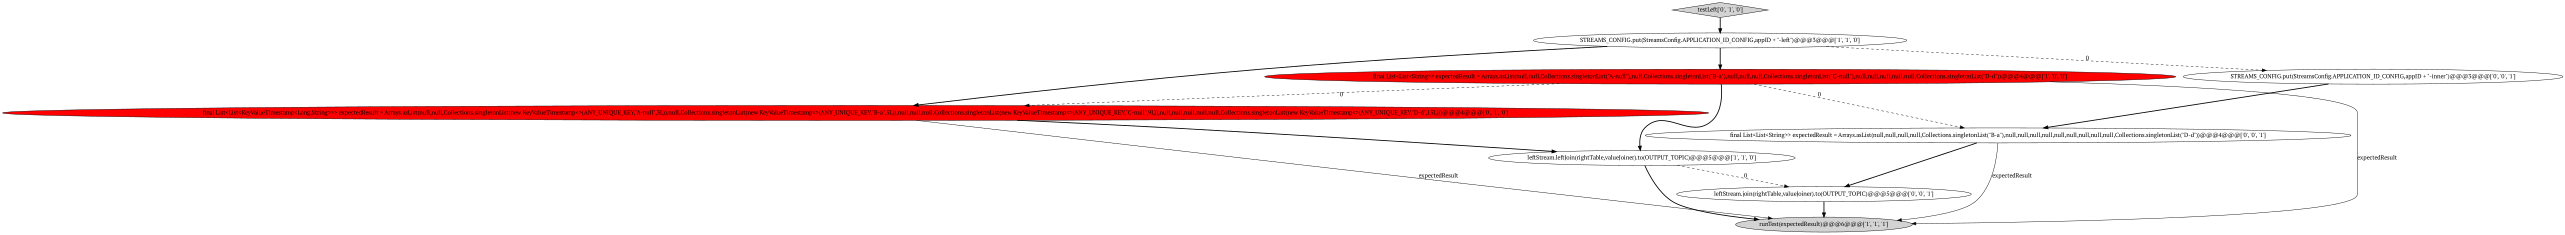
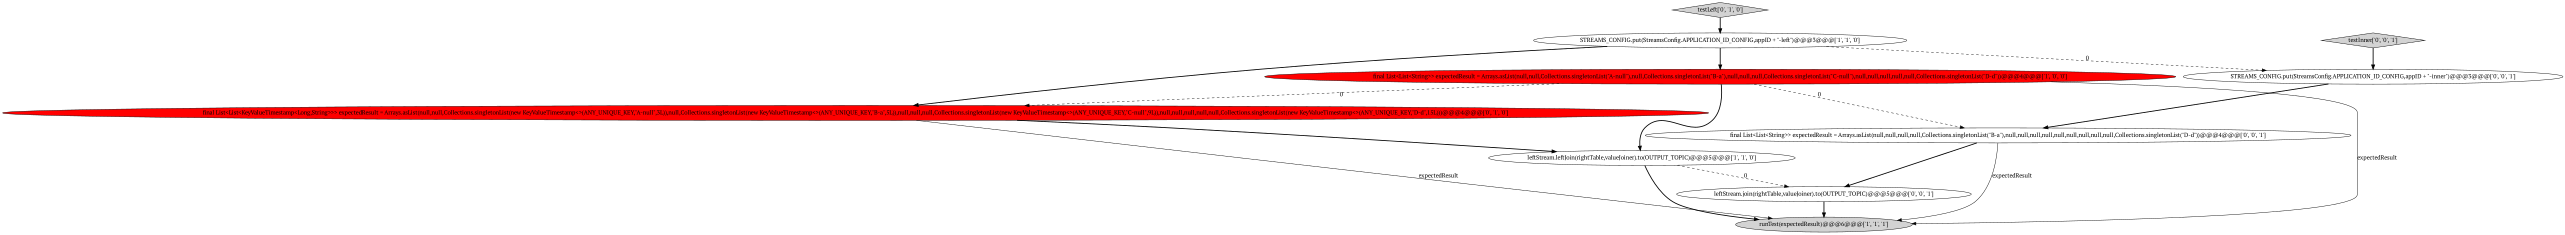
none -> (2373, 40)
